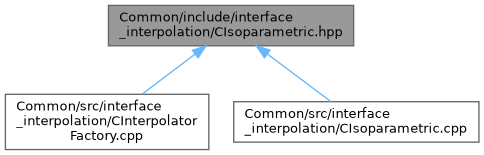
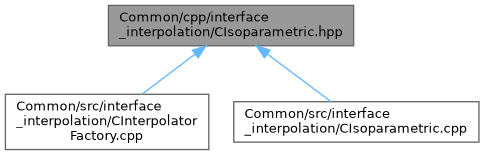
(231, 26) -> (231, 26)
